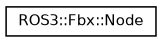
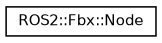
(81, 21) -> (81, 21)
